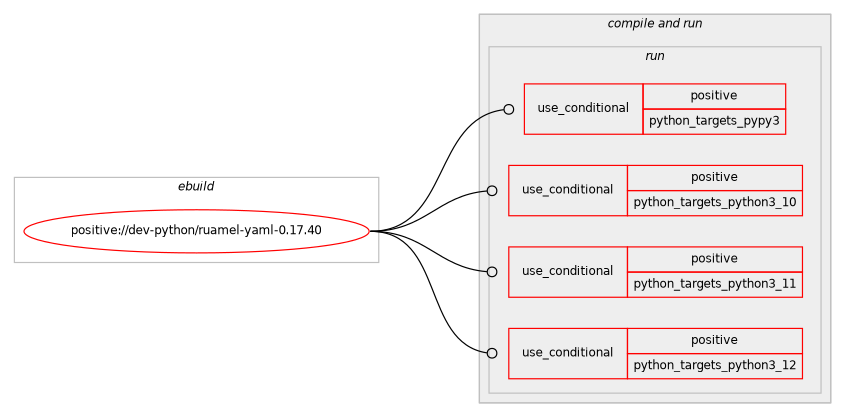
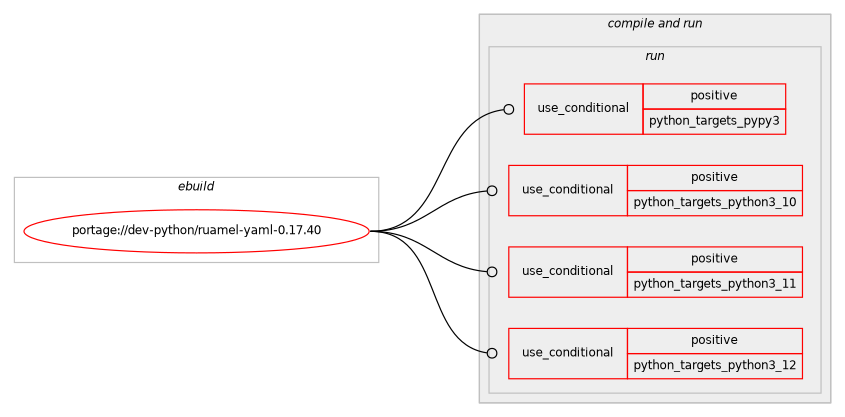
(197, 231) -> (197, 231)
